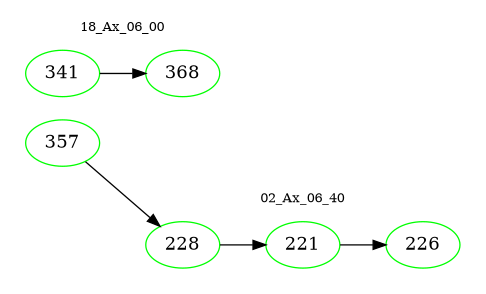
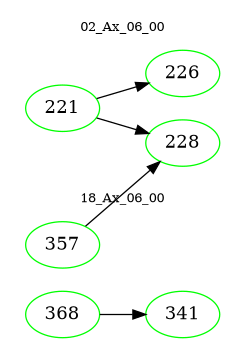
(116, 73) -> (116, 314)
(303, 199) -> (123, 28)
(236, 245) -> (116, 124)
